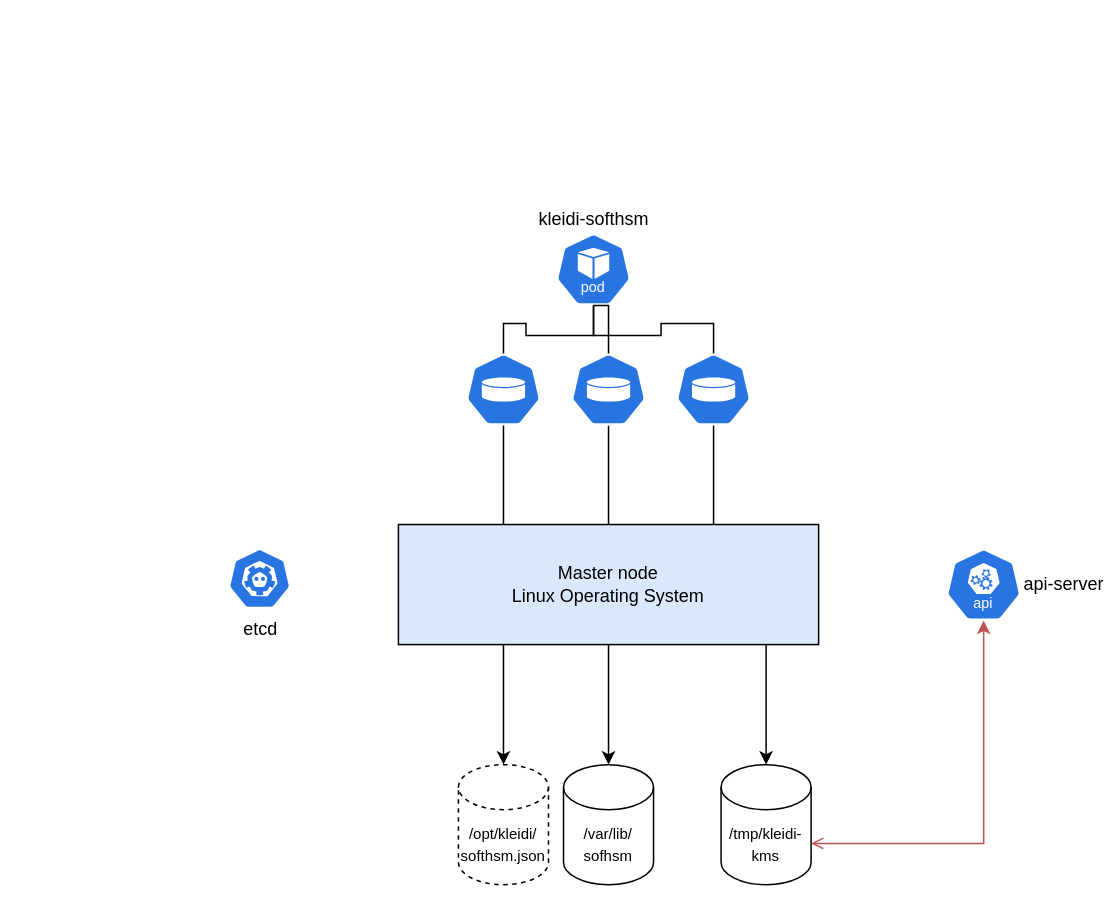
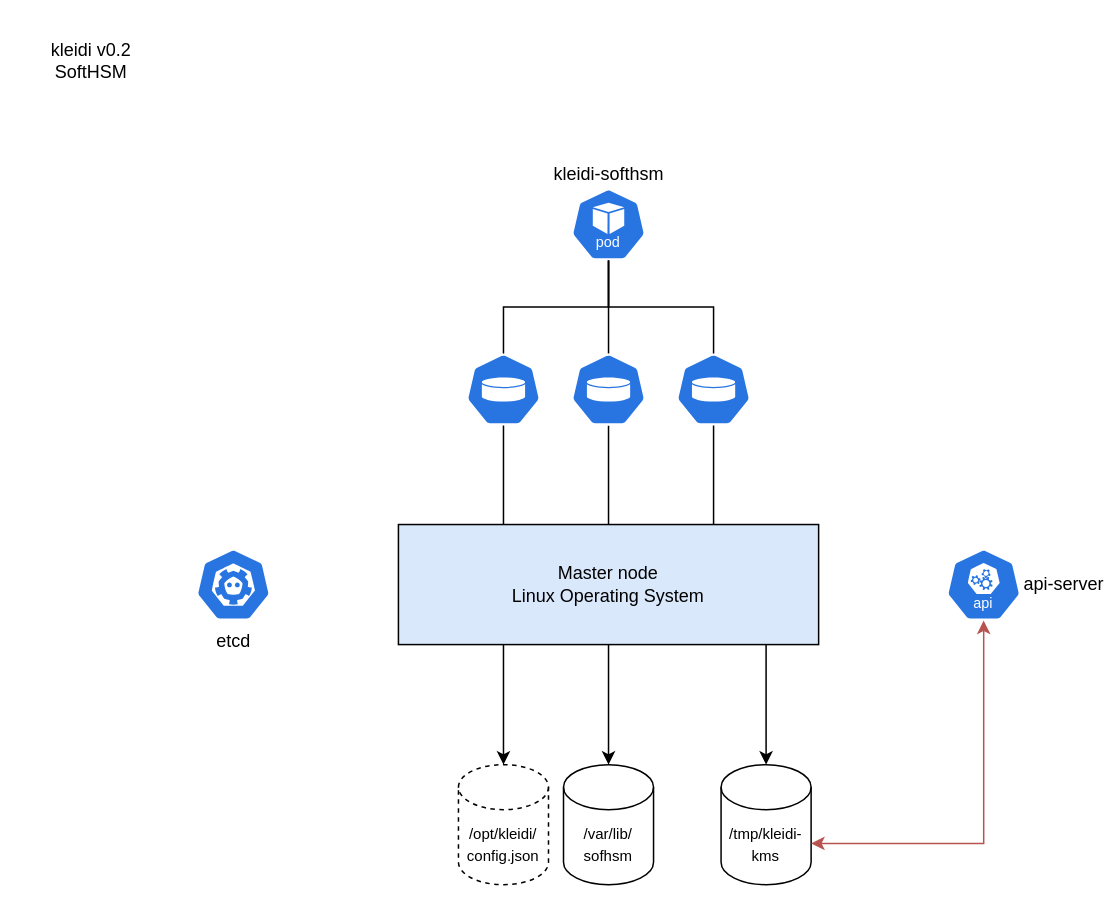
none -> (91, 61)
(593, 269) -> (608, 224)
(260, 578) -> (233, 584)
(819, 843) -> (822, 843)
(503, 844) -> (503, 844)
